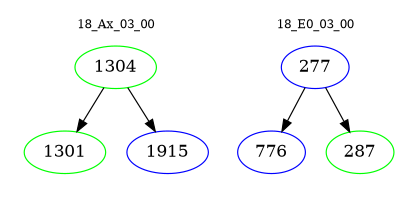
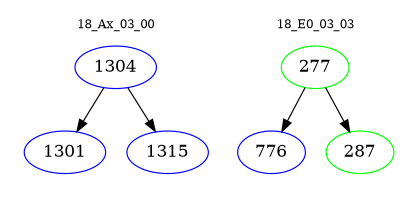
(316, 25) -> (316, 25)
(116, 67) -> (116, 67)
(315, 67) -> (315, 67)
(65, 152) -> (65, 152)
(168, 152) -> (168, 152)
